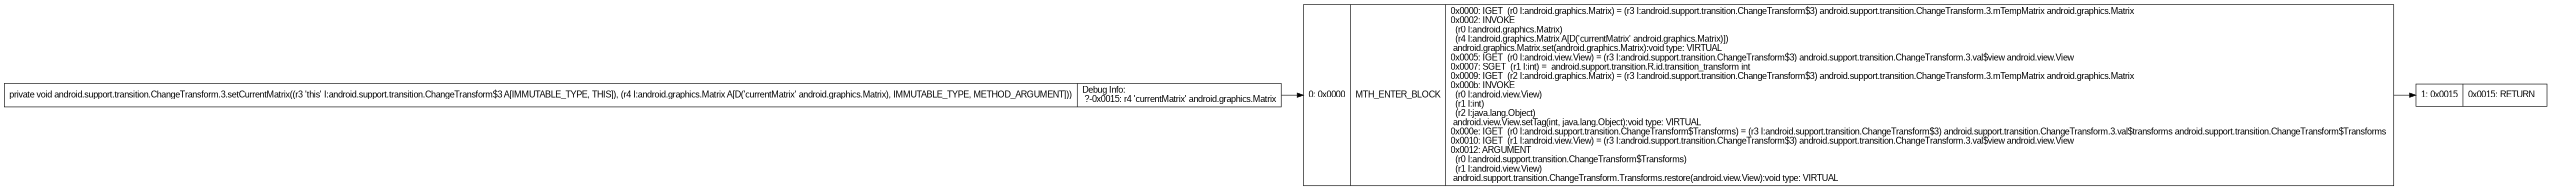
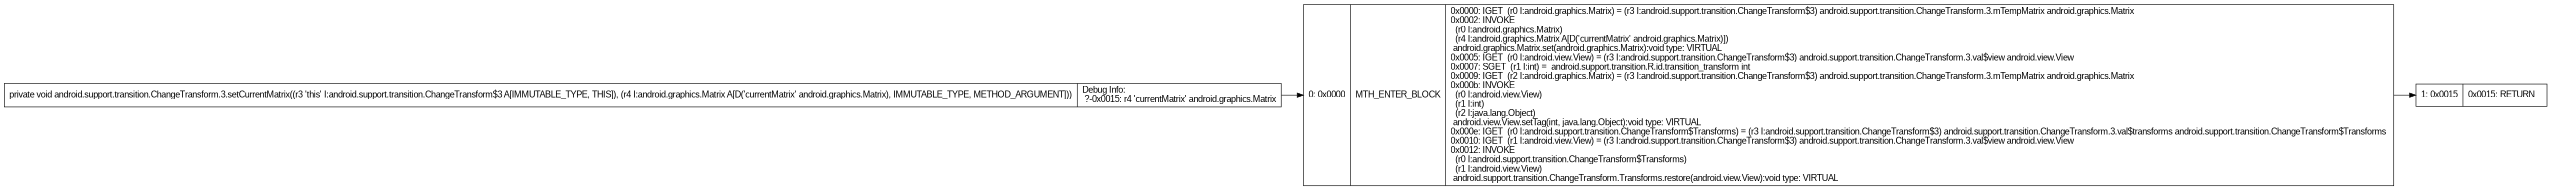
(1493, 150) -> (1485, 150)
